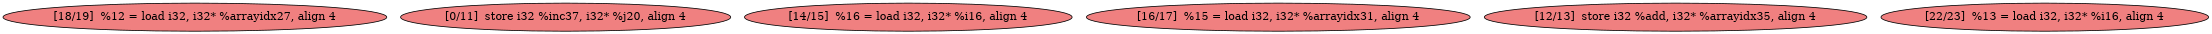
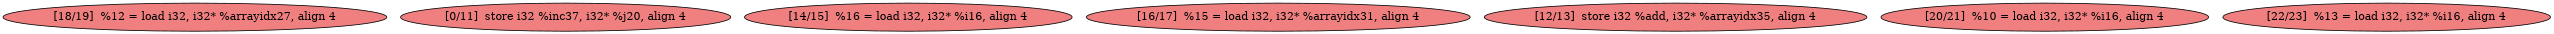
none -> (2045, 17)
